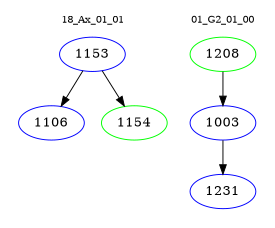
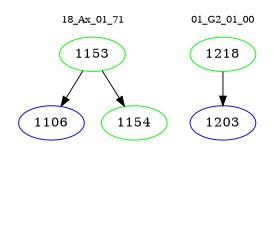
(93, 20) -> (93, 20)
(92, 54) -> (92, 54)
(223, 54) -> (223, 54)
(223, 123) -> (223, 123)
(223, 192) -> none
